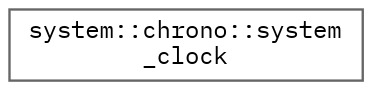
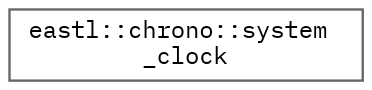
(186, 45) -> (186, 45)
